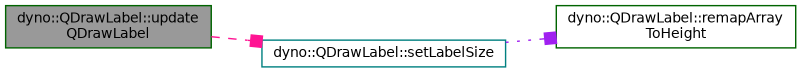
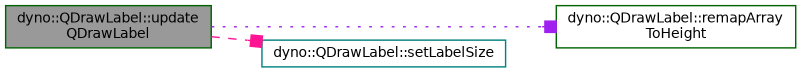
(524, 41) -> (377, 27)
